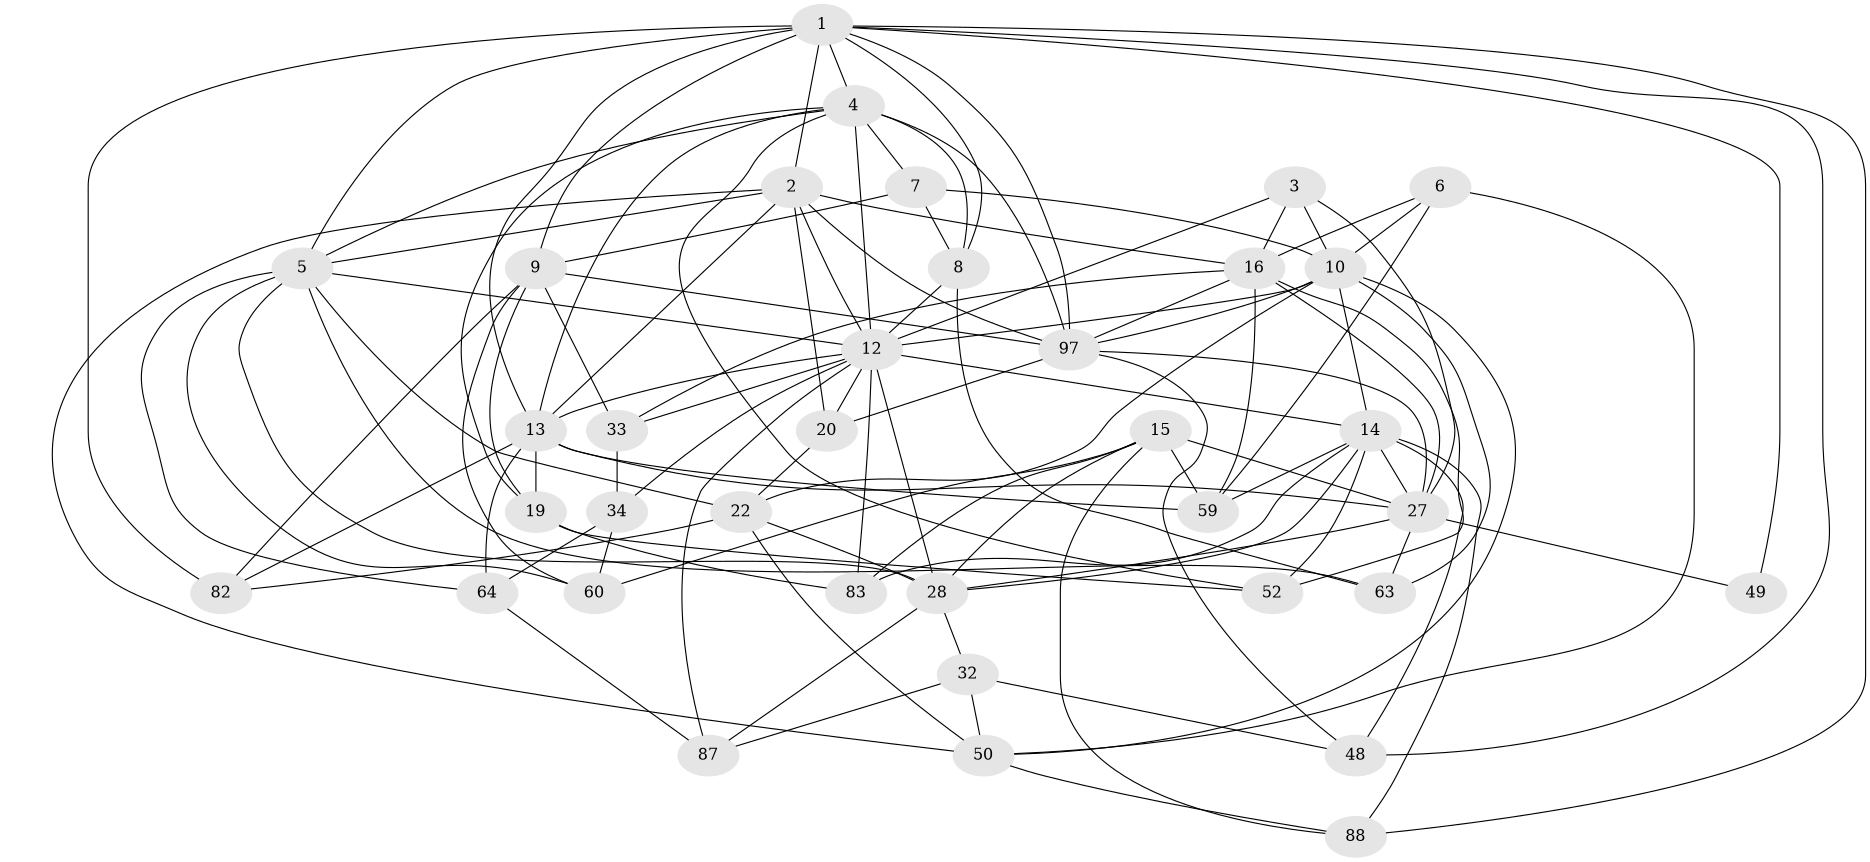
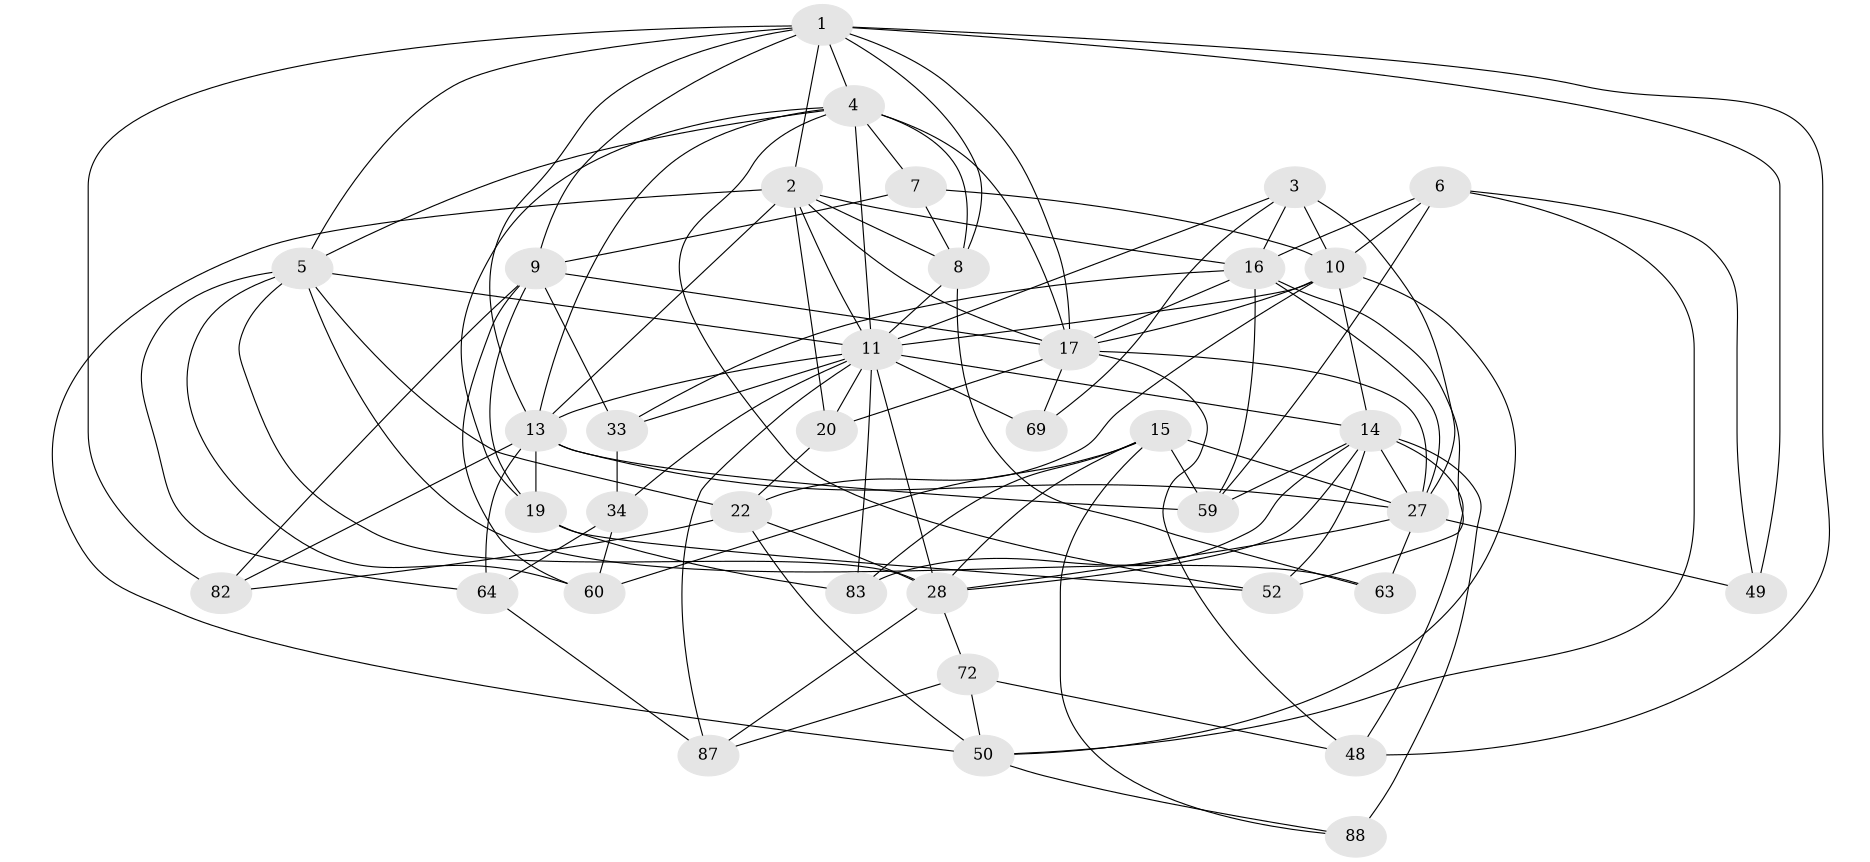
(1862, 161) -> none
(558, 226) -> (875, 228)
none -> (1734, 283)
(872, 350) -> (872, 350)
(1069, 350) -> (1069, 350)
(1476, 427) -> none
none -> (1037, 431)
(968, 674) -> (968, 674)
